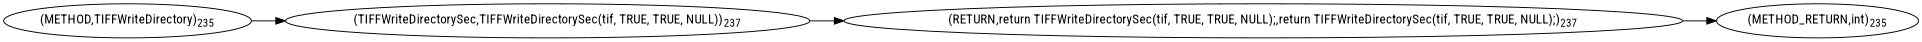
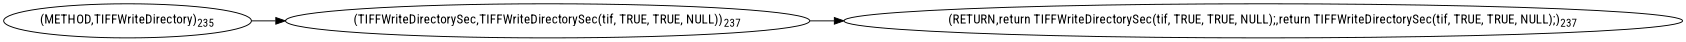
(1818, 21) -> none
